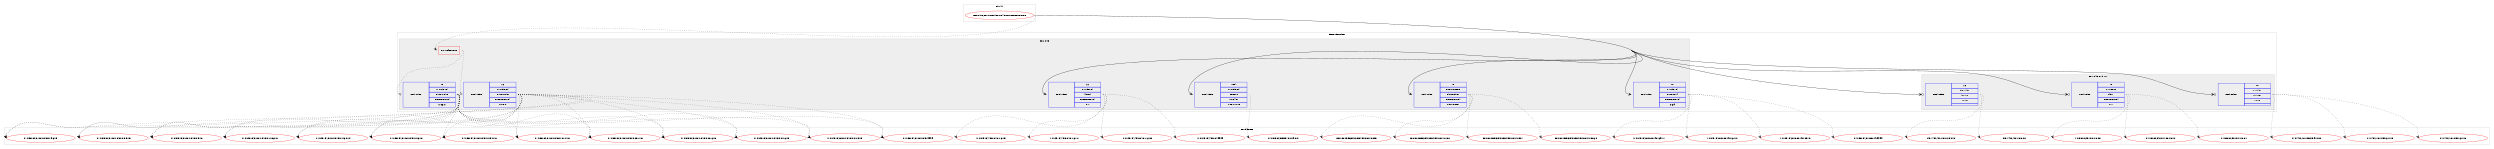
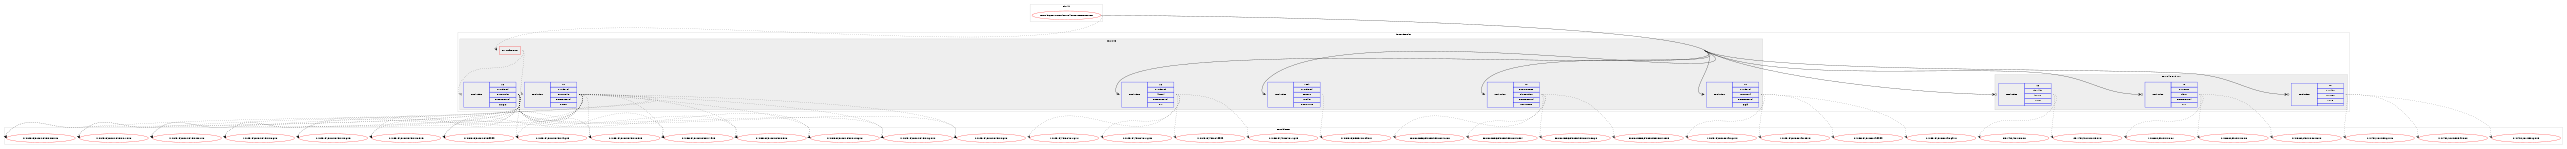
none -> (699, 138)
